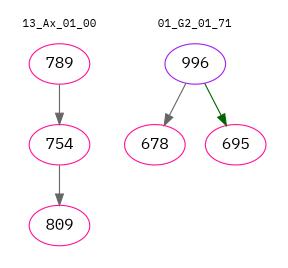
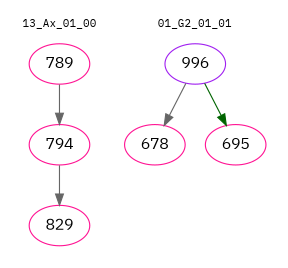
(195, 24) -> (195, 24)
(59, 145) -> (59, 145)
(59, 226) -> (59, 226)
